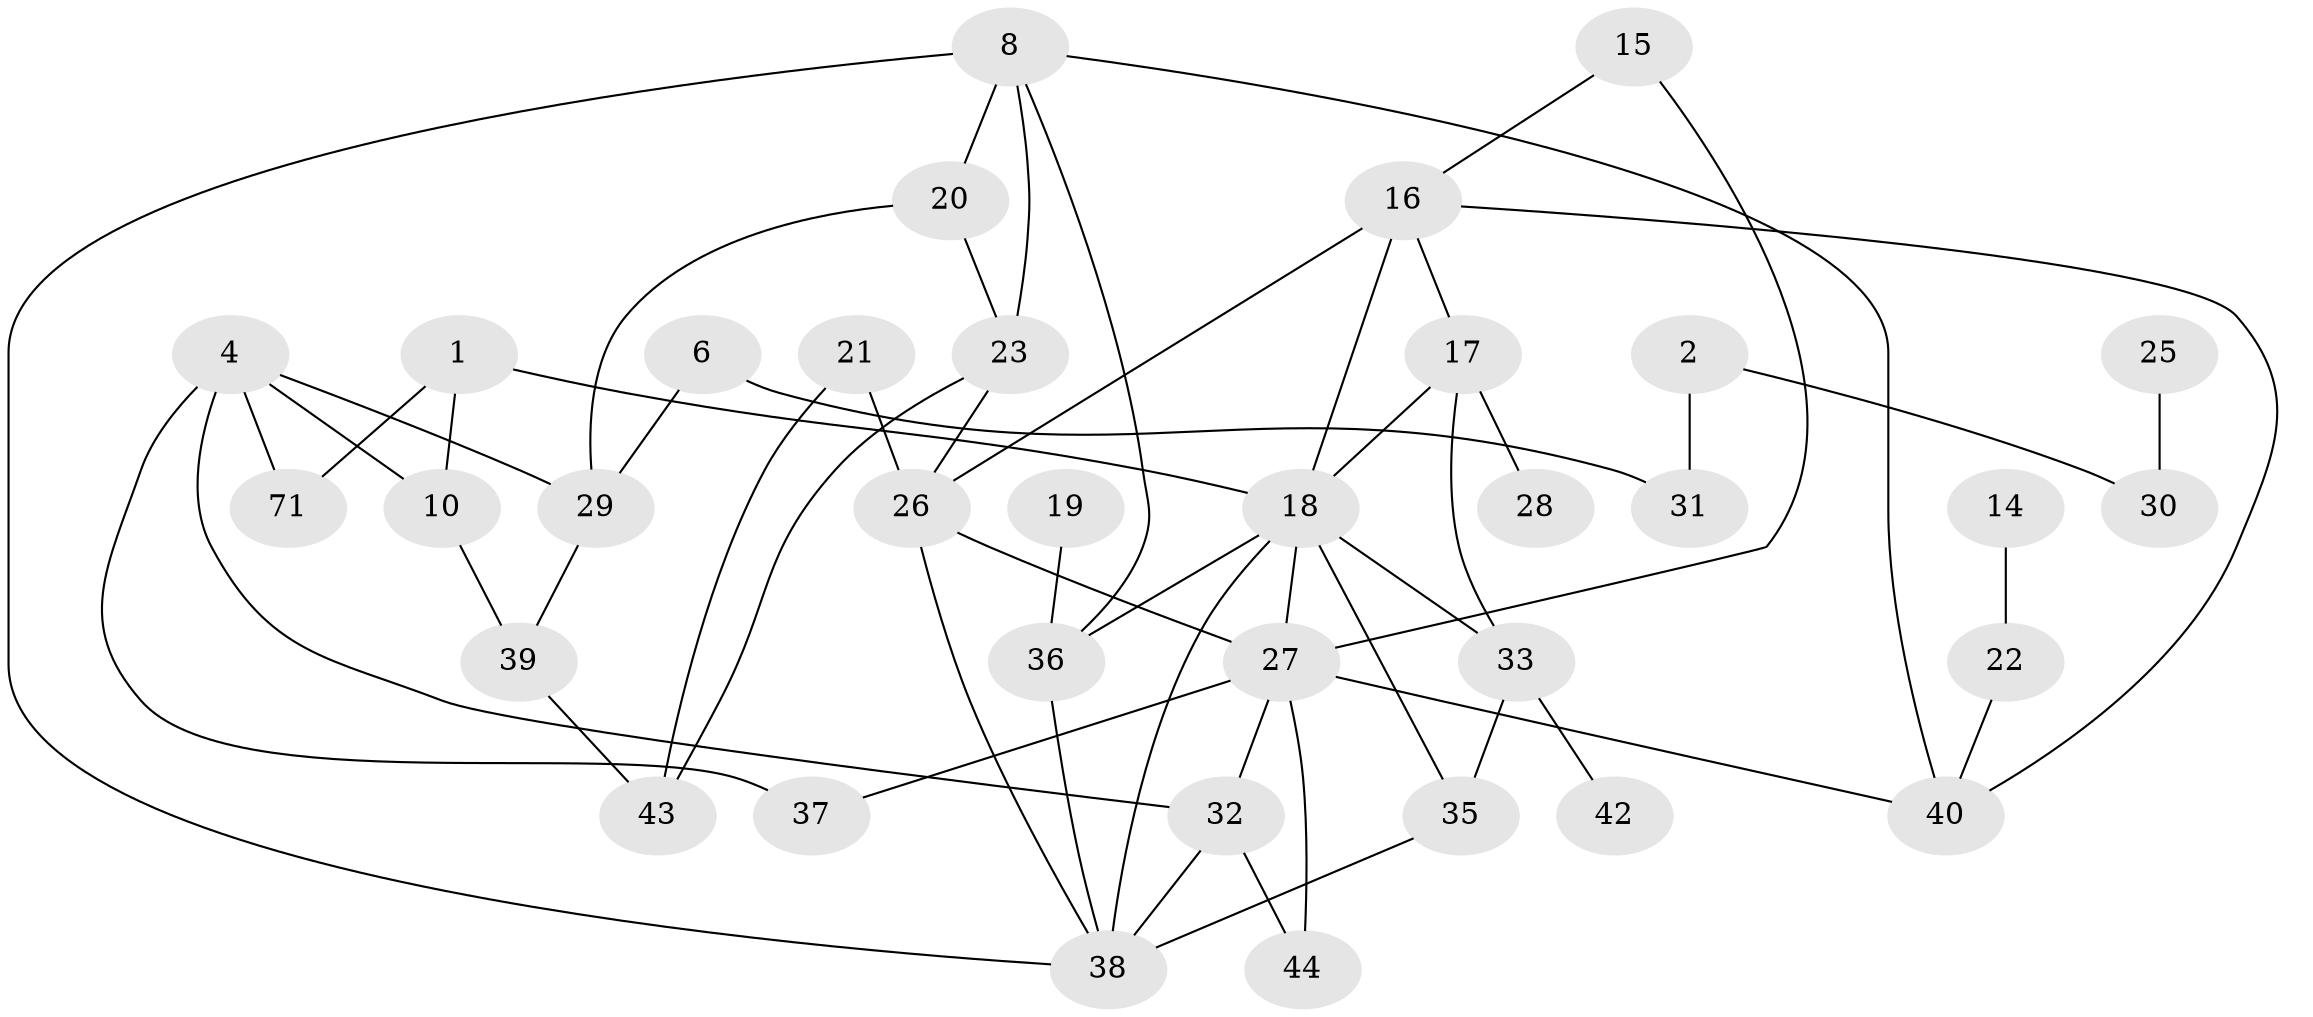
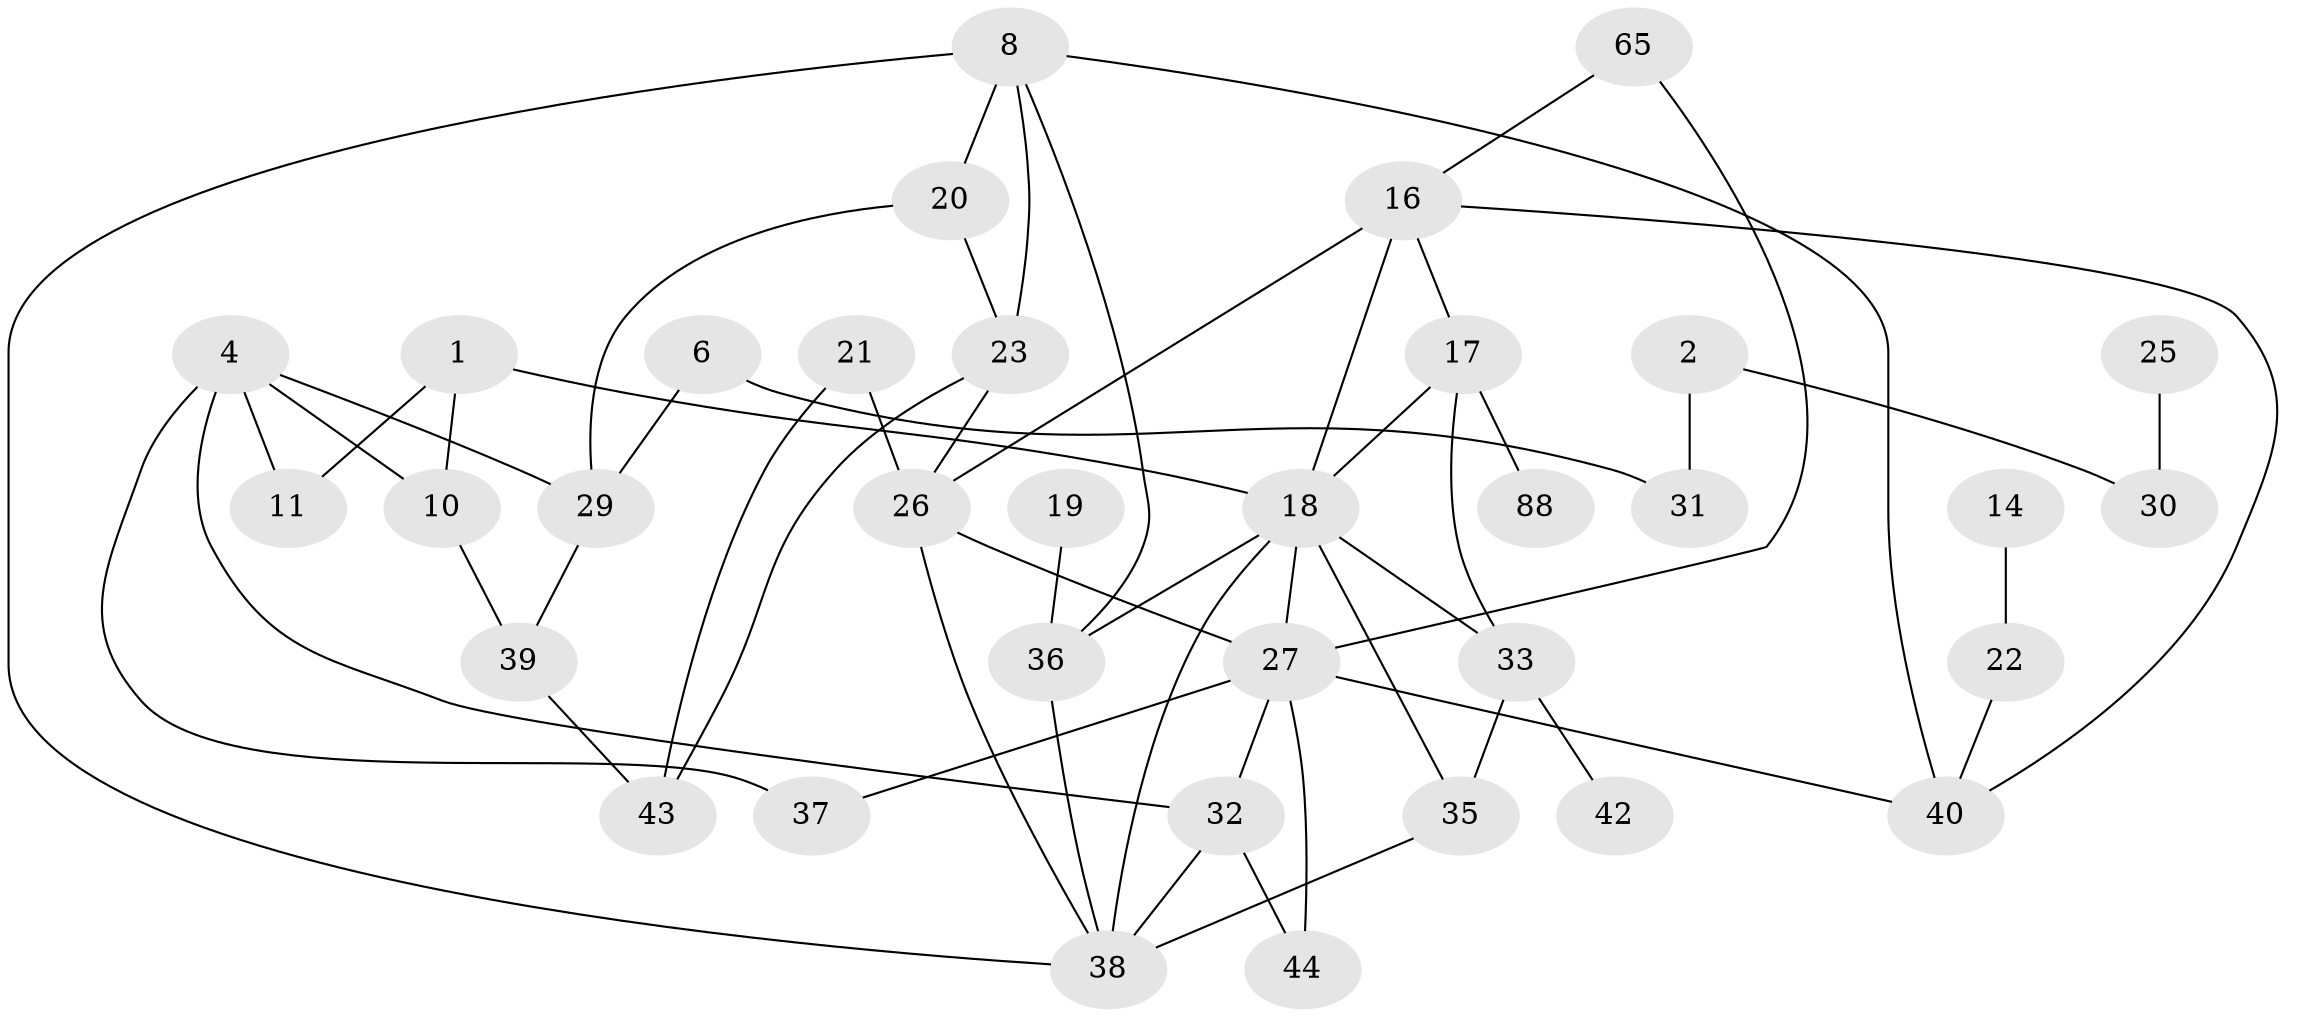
(1634, 47) -> (1634, 47)
(288, 508) -> (288, 508)
(1536, 508) -> (1536, 508)
